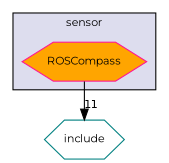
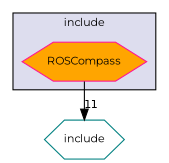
(84, 23) -> (84, 23)
